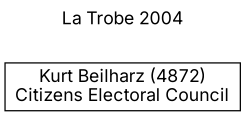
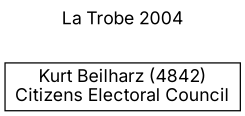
(123, 87) -> (123, 87)
